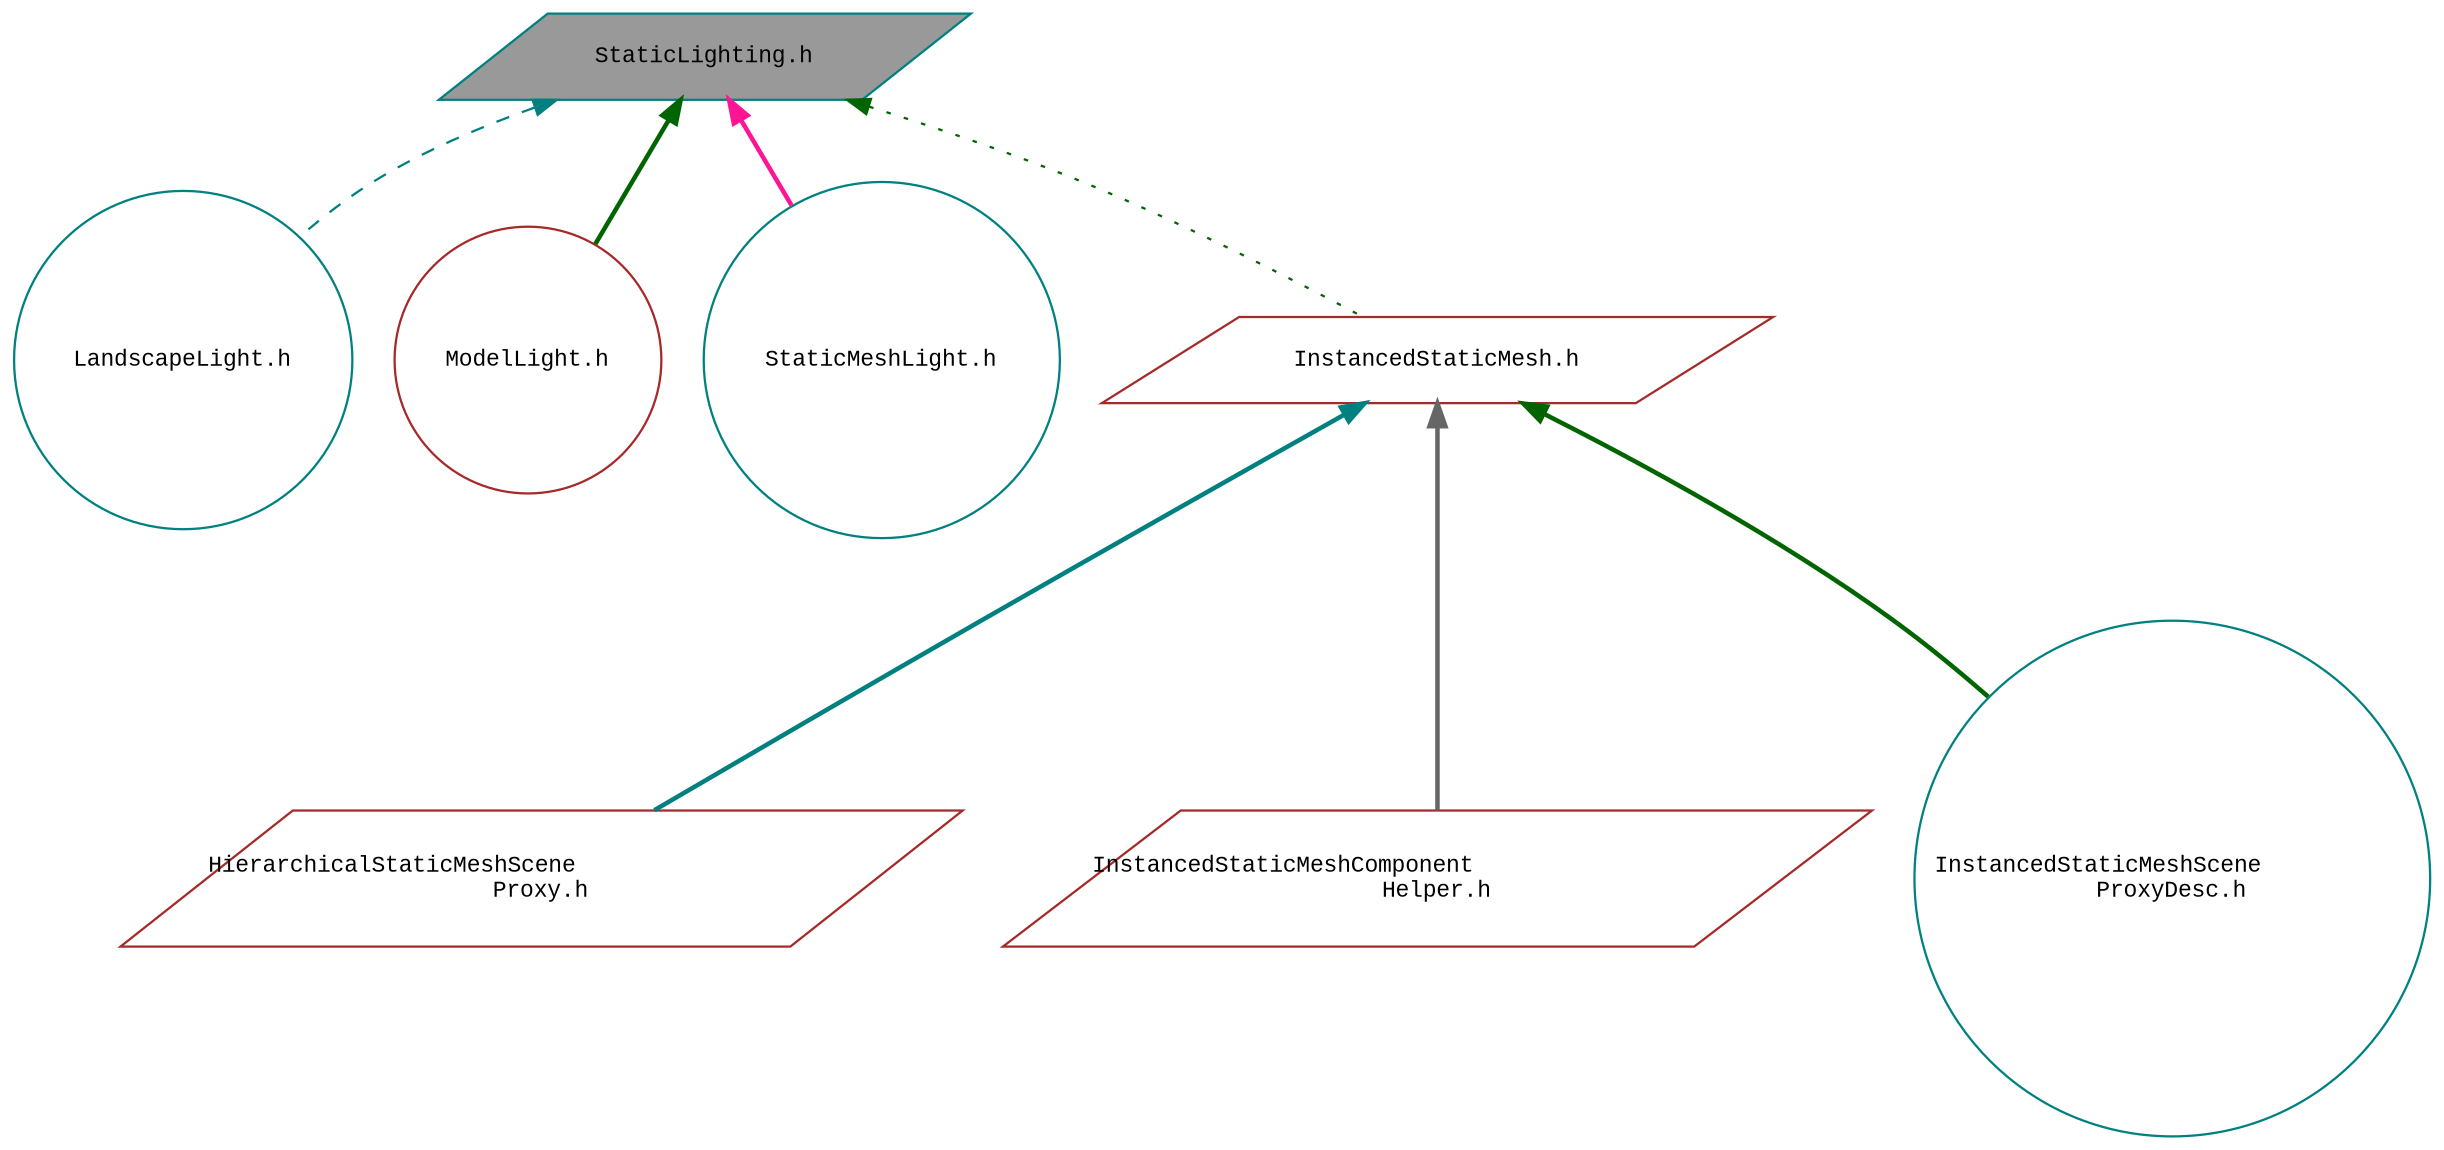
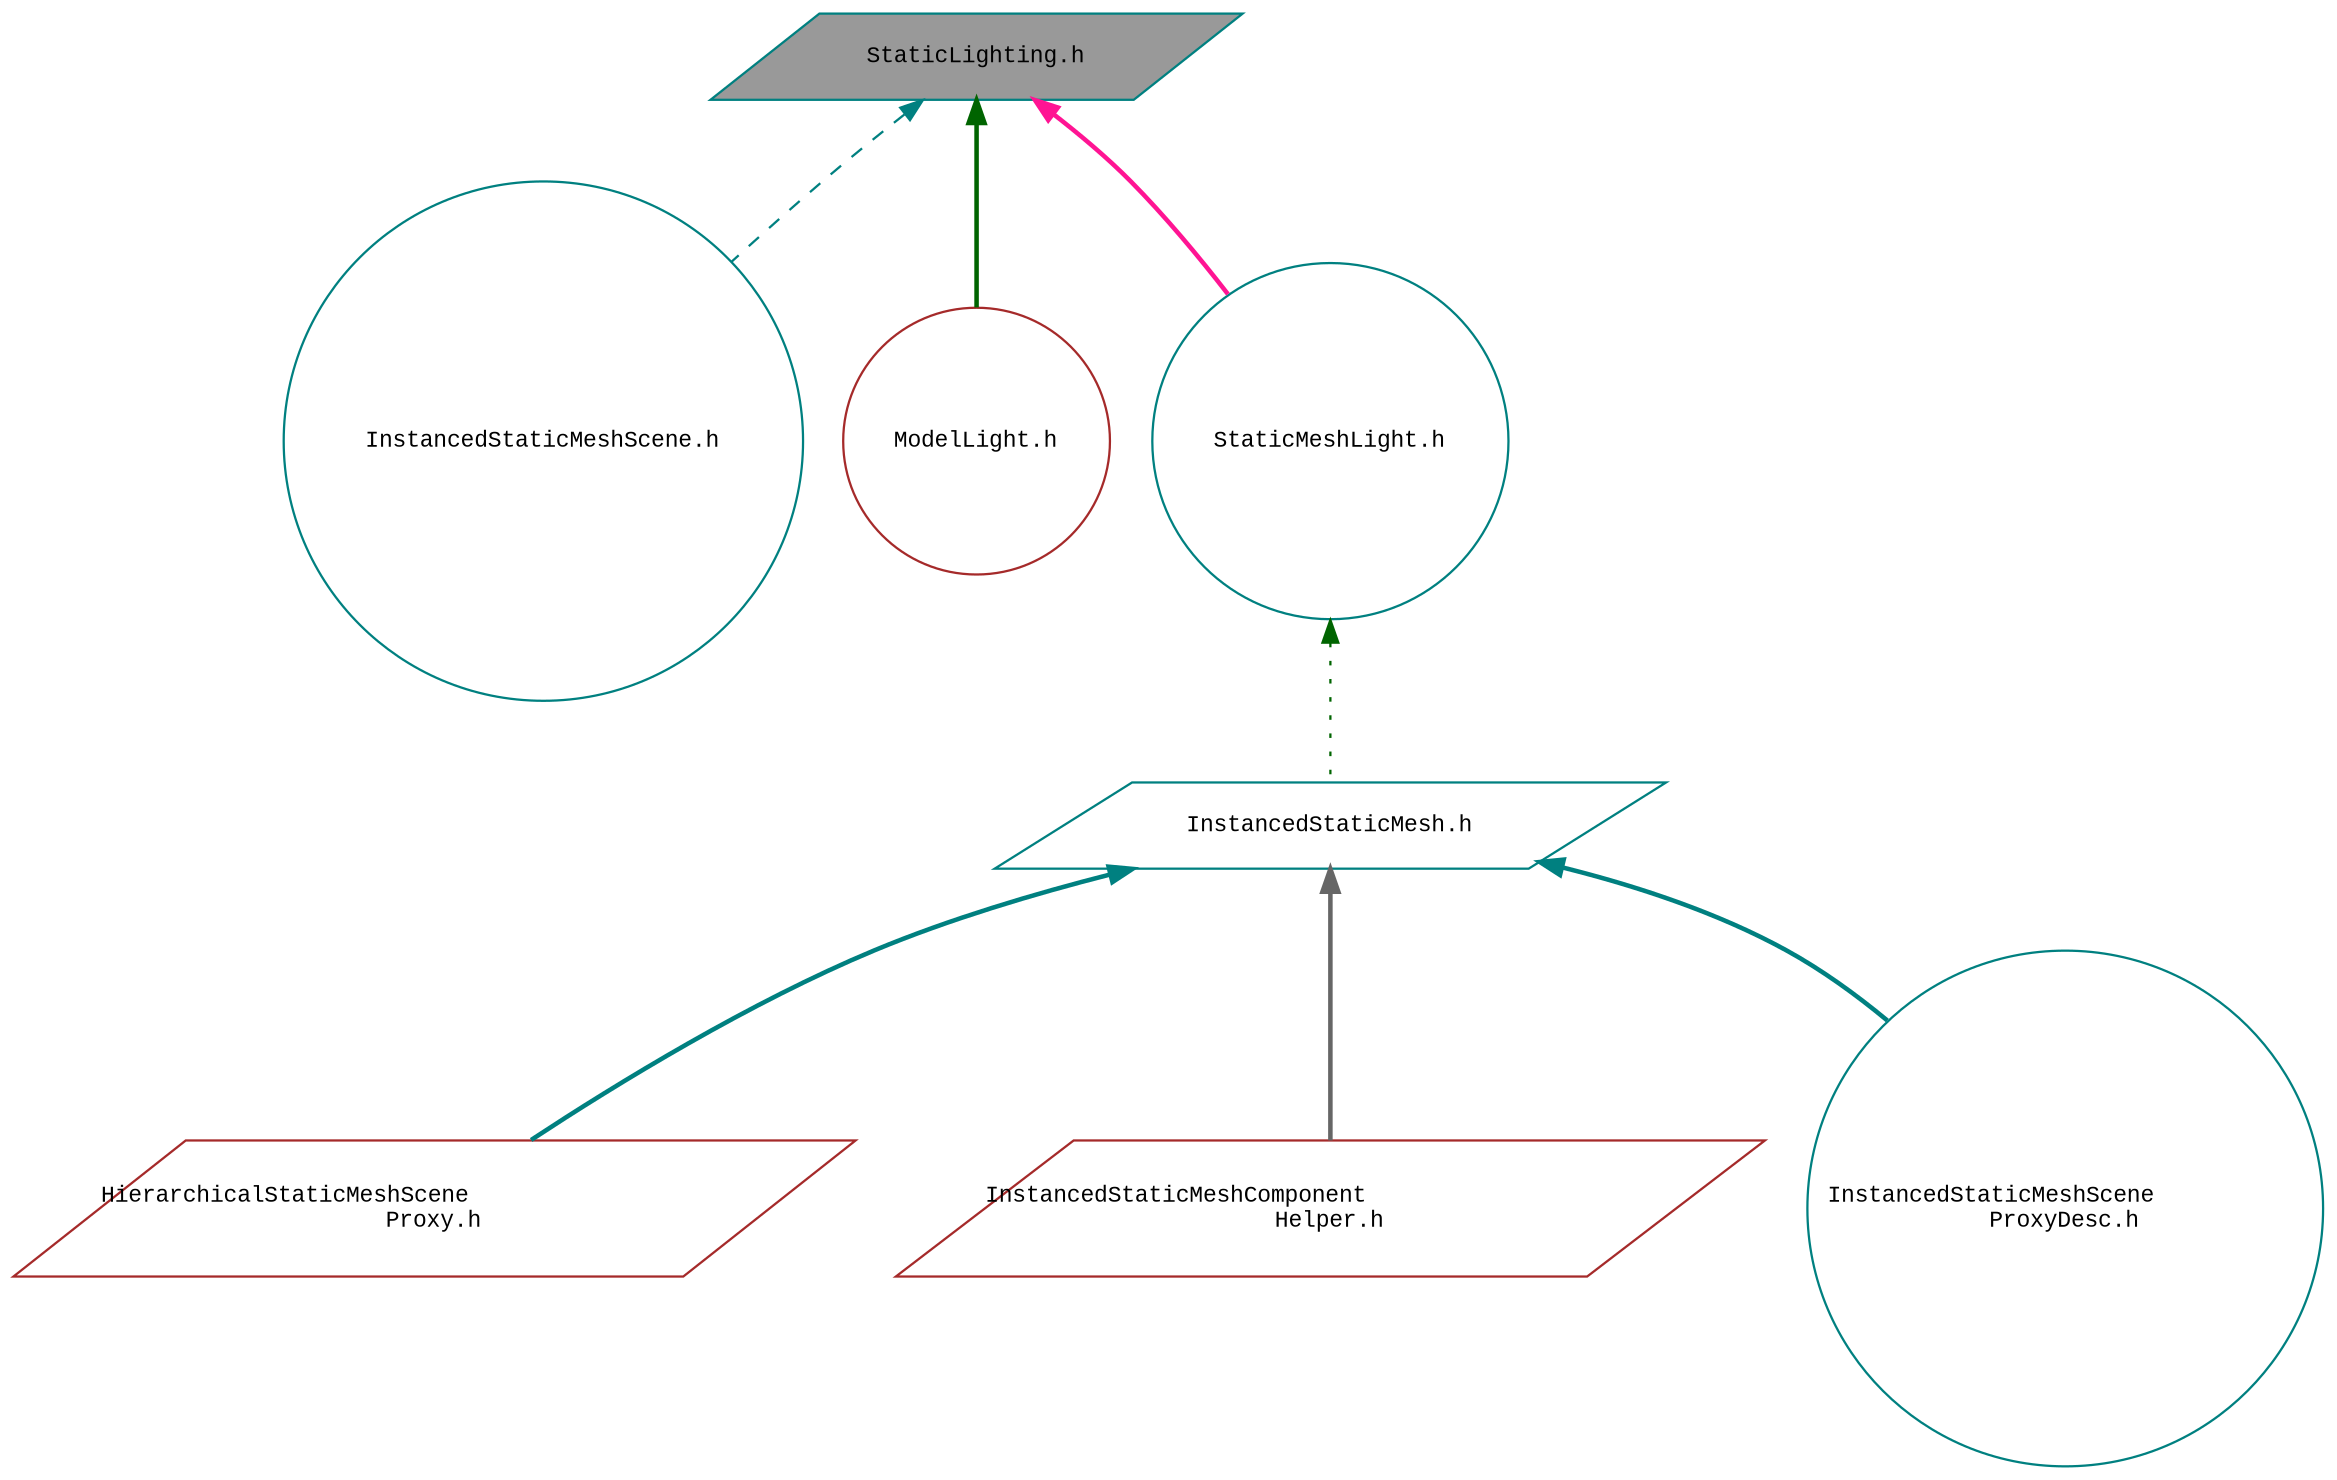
(1121, 198) -> (1330, 712)
(183, 360) -> (543, 441)
(1437, 360) -> (1330, 826)
(1775, 542) -> (1734, 925)
